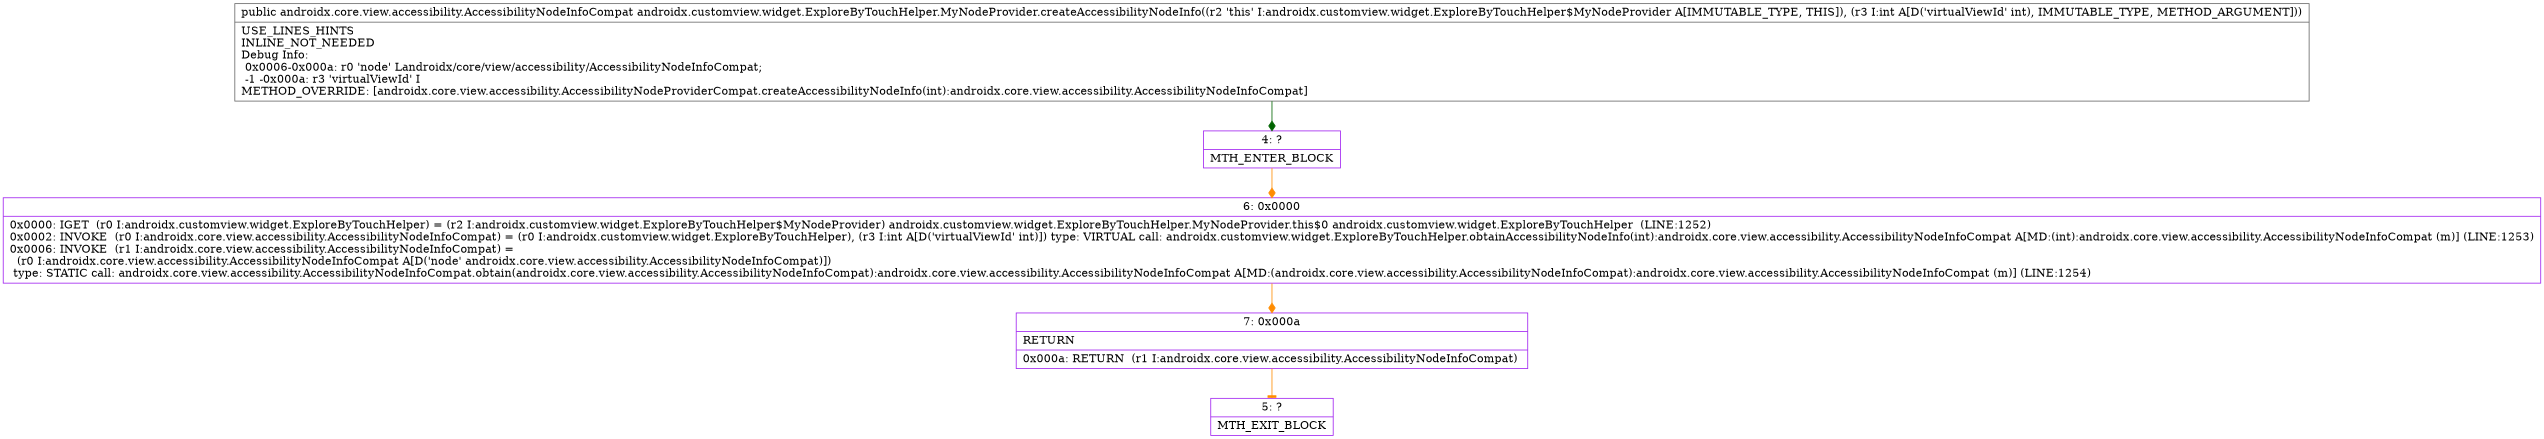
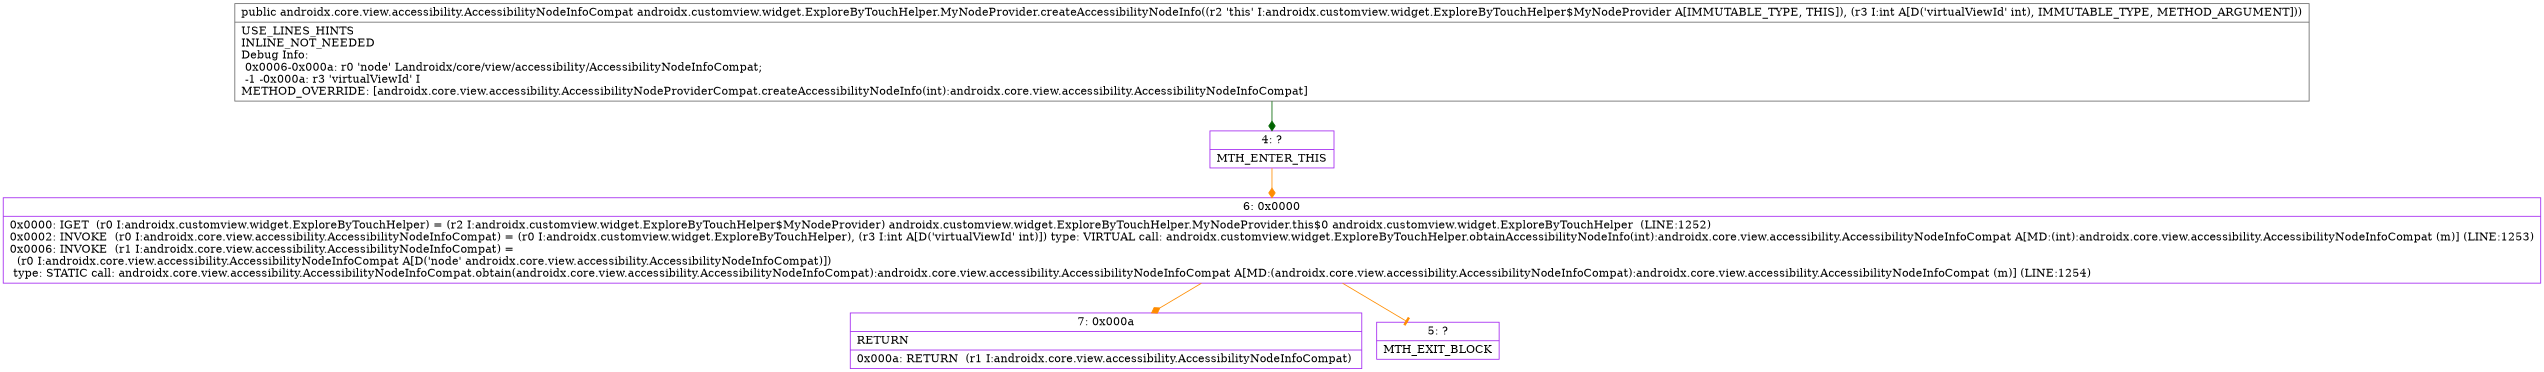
(1272, 158) -> (1272, 158)
(1272, 381) -> (1374, 302)
